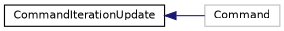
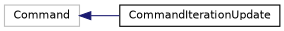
(190, 16) -> (105, 16)
